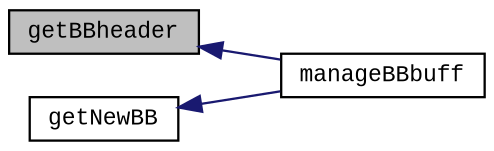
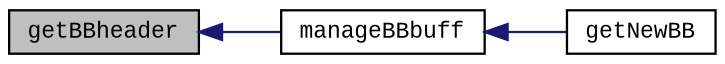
(241, 98) -> (537, 32)
